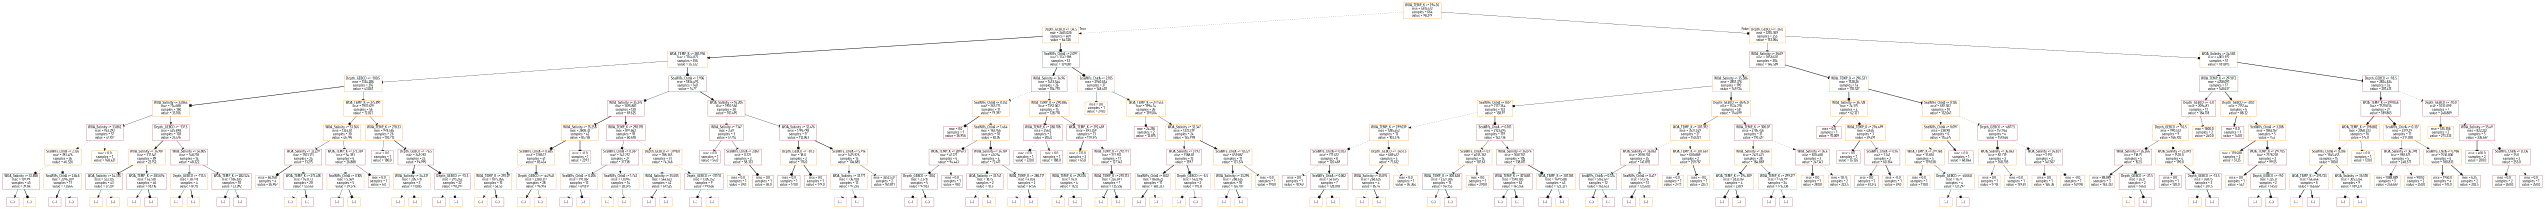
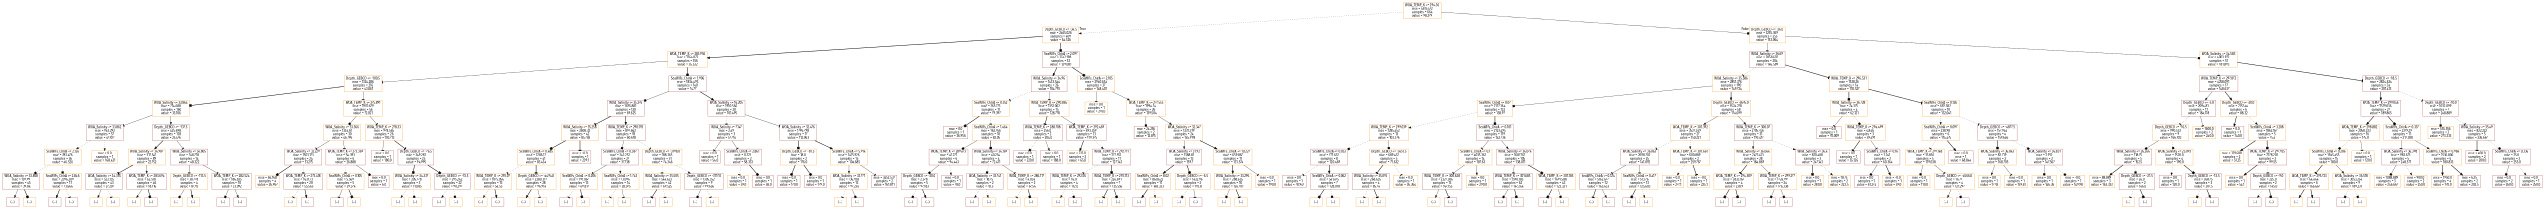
(1961, 157) -> (1961, 157)
